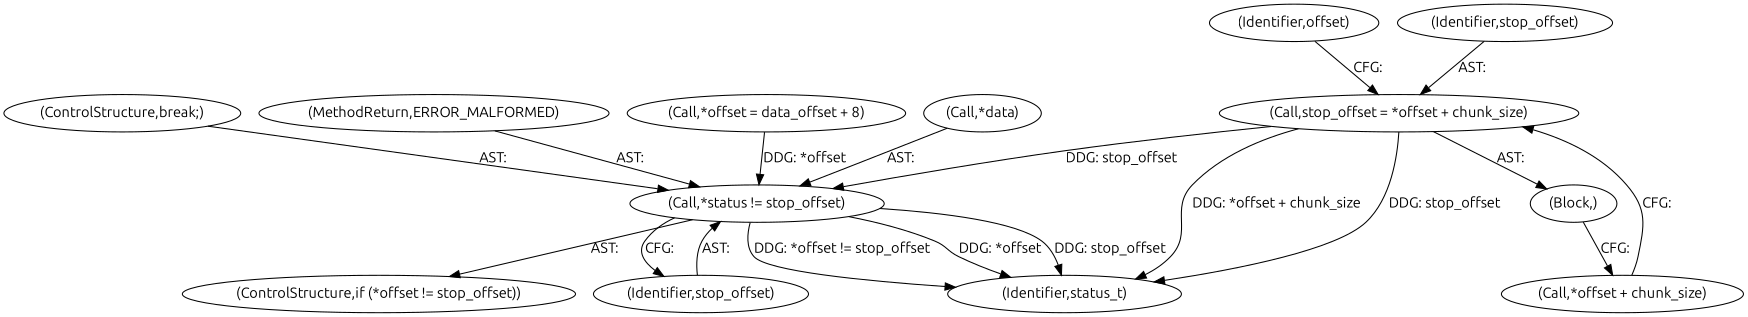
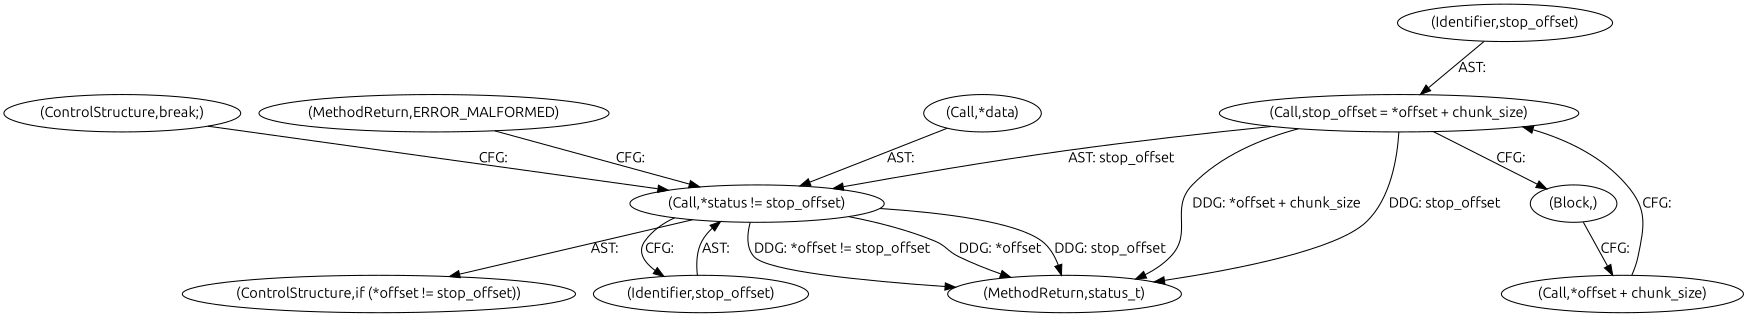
(1294, 23) -> none
(766, 113) -> none
(495, 158) -> (495, 158)
(632, 158) -> (632, 158)
(1122, 158) -> (1122, 158)
(1513, 158) -> (1513, 158)
(1065, 294) -> (1065, 294)
